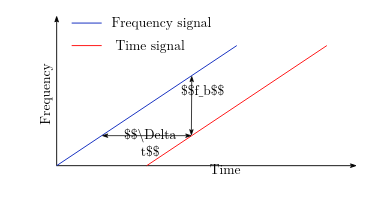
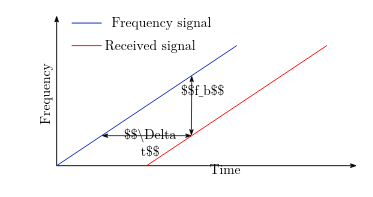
(150, 45) -> (150, 45)
